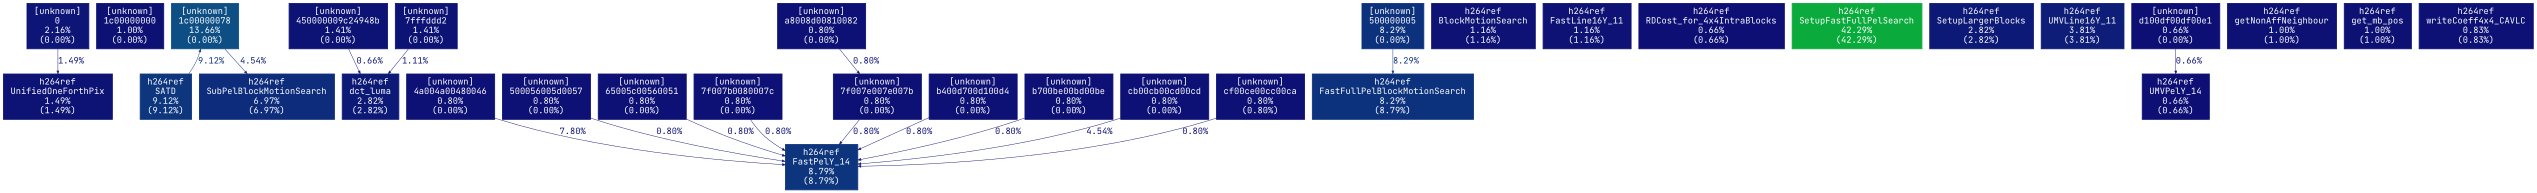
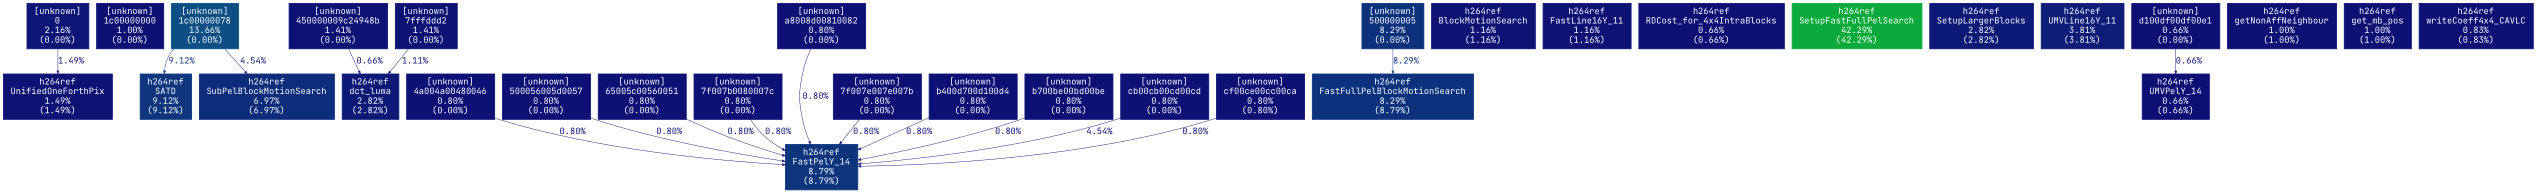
(849, 60) -> (800, 95)
(195, 63) -> (167, 59)
(573, 132) -> (573, 132)
